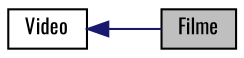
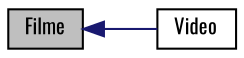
(135, 29) -> (131, 29)
